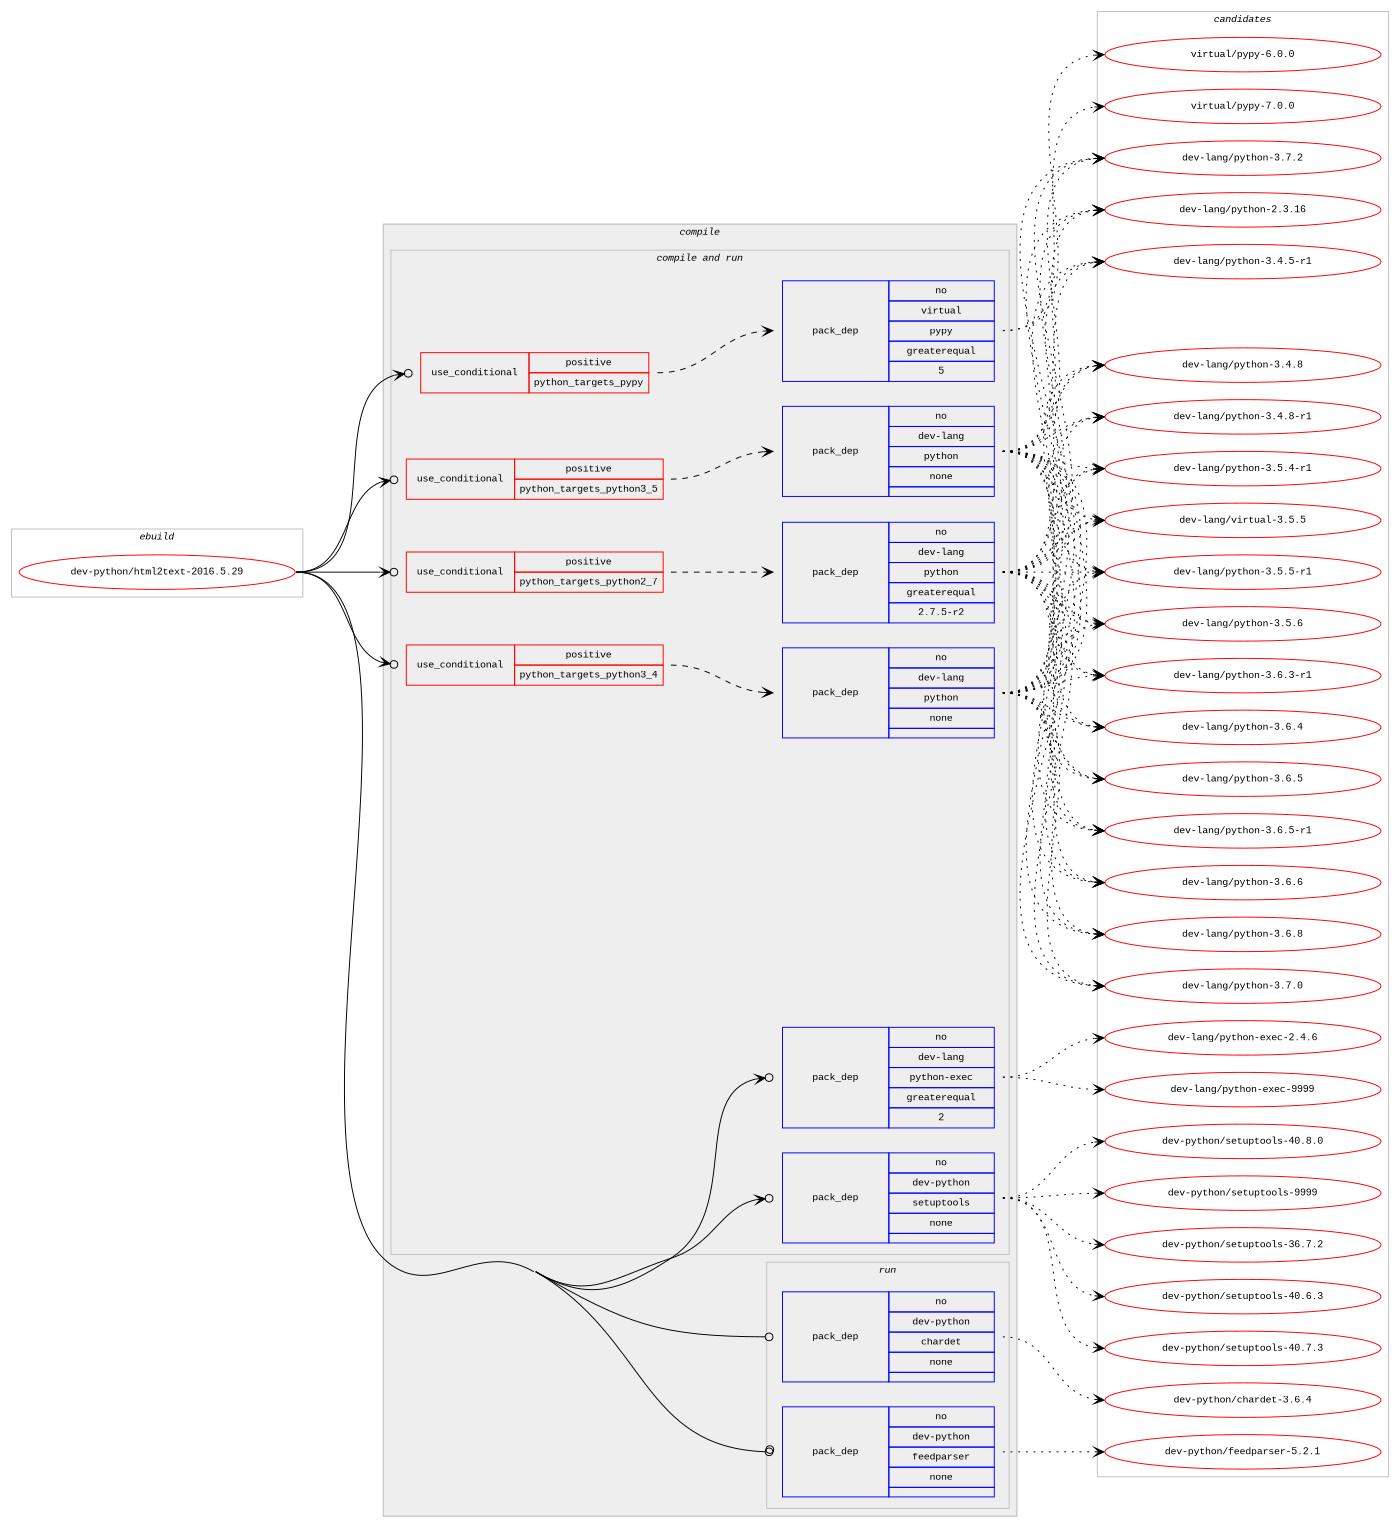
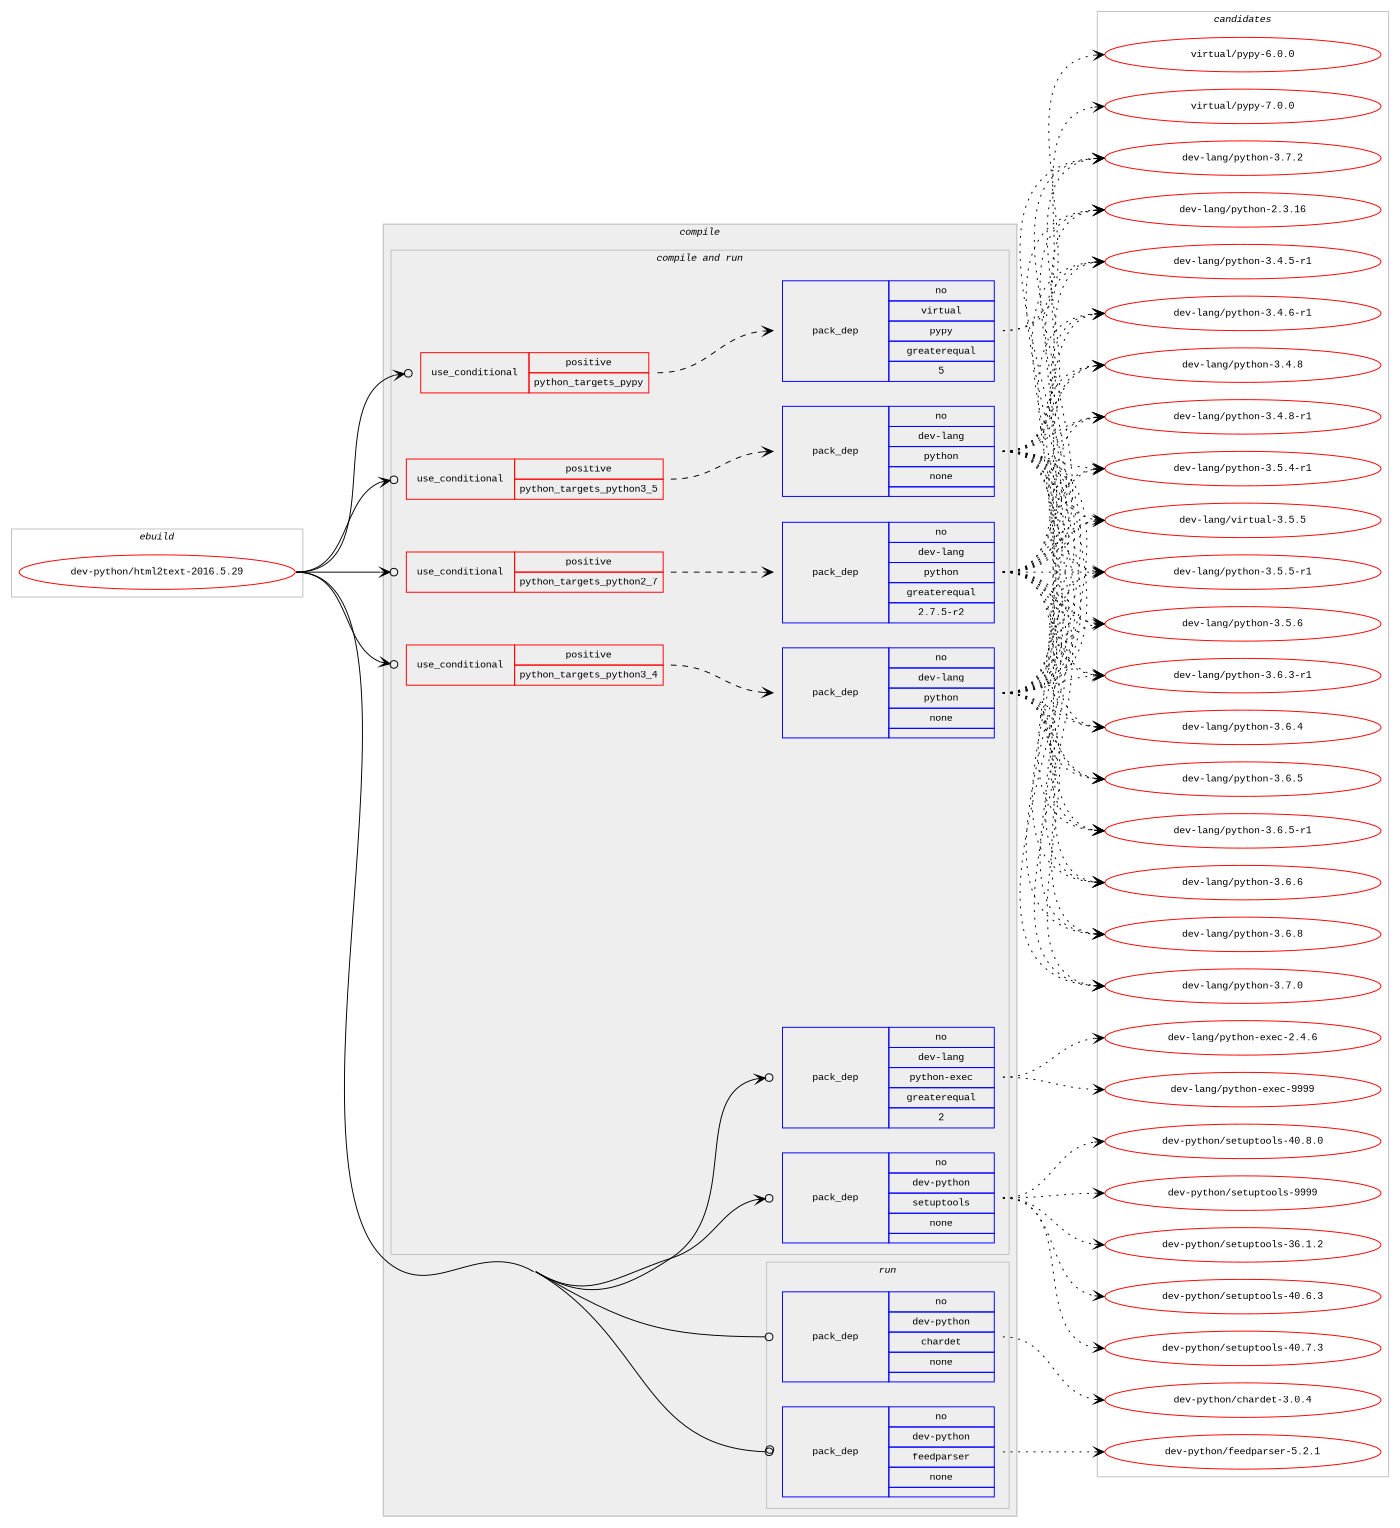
none -> (1243, 313)
(1243, 1245) -> (1243, 1245)
(1243, 1400) -> (1243, 1400)
